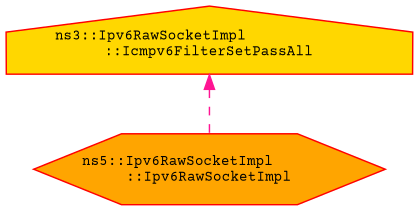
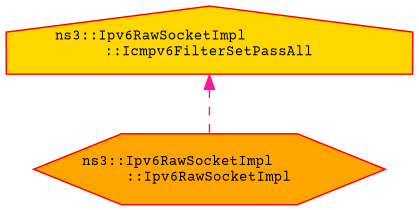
(209, 169) -> (209, 169)
